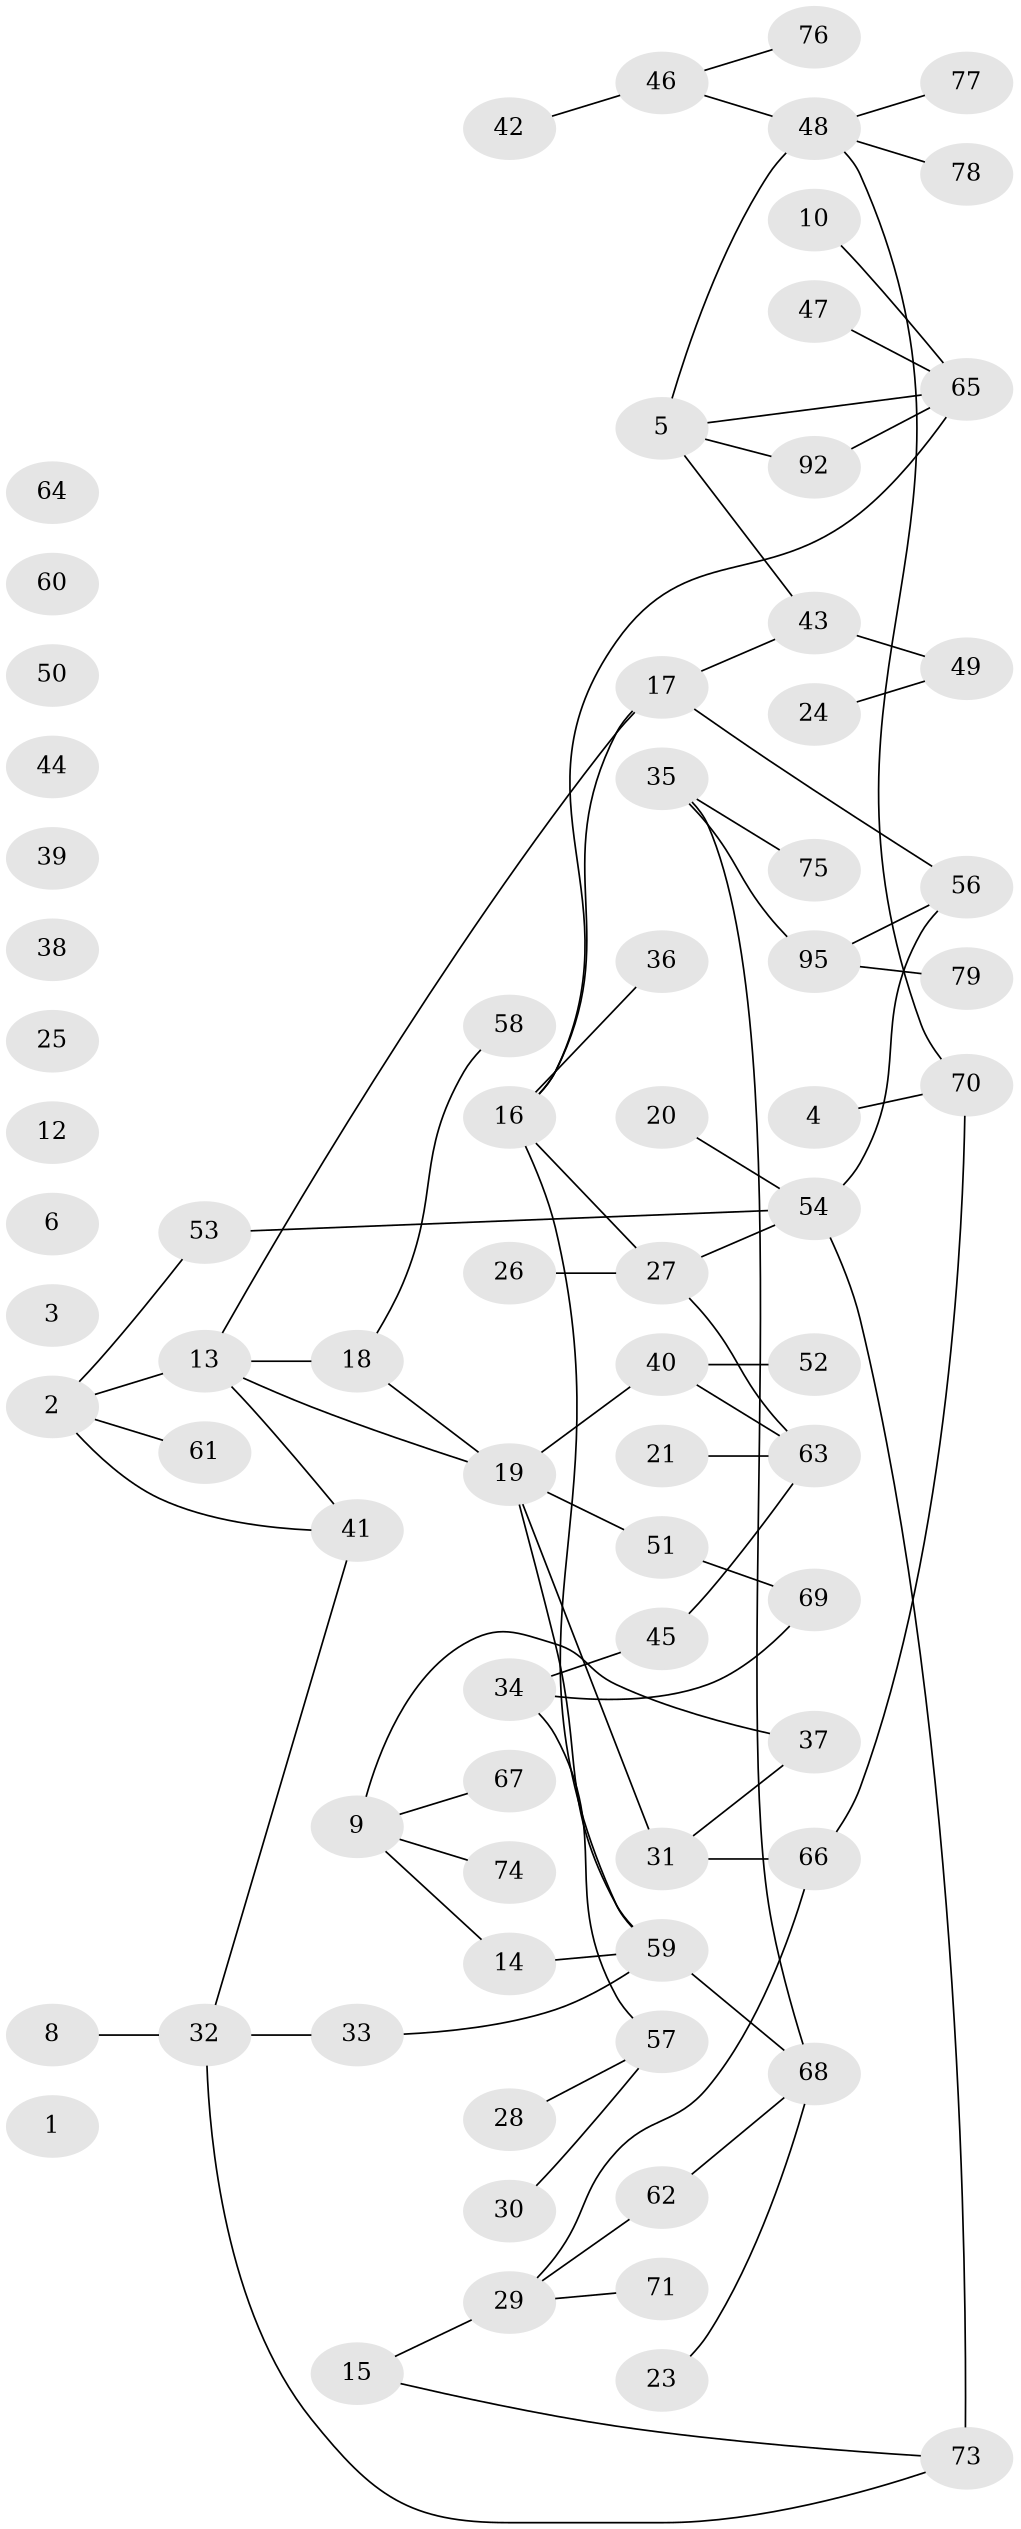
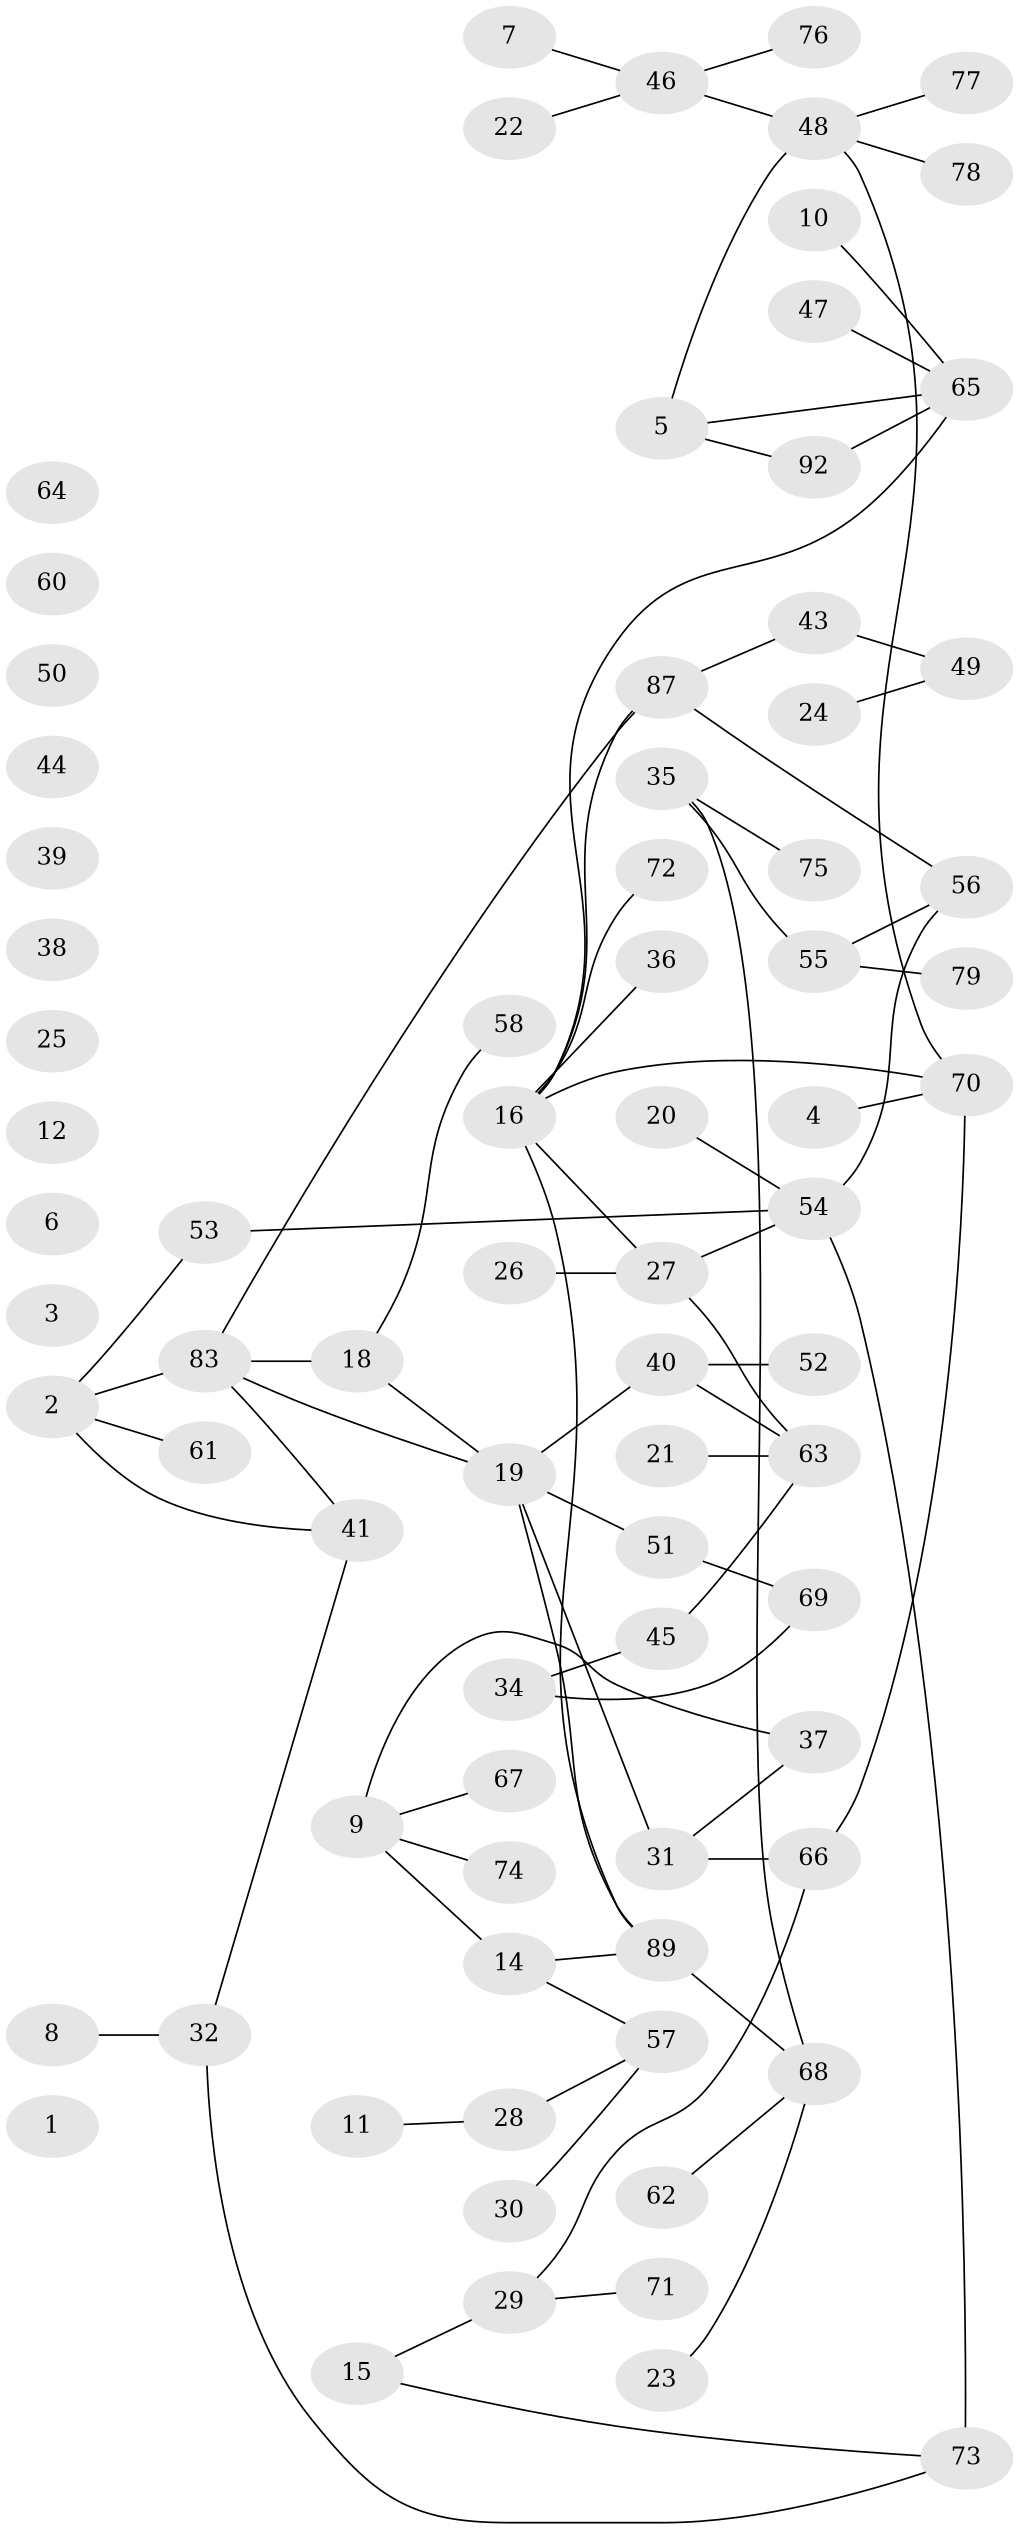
none -> (510, 37)
(510, 129) -> (510, 129)
(738, 526) -> none
(662, 687) -> (662, 687)
none -> (662, 870)
(814, 962) -> (814, 962)
none -> (732, 1061)
(205, 1361) -> (205, 1361)
(586, 1866) -> (586, 2003)
(662, 1950) -> (662, 1950)
(357, 2035) -> none
none -> (357, 2126)
(586, 2250) -> none
